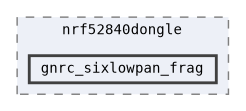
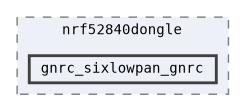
(123, 69) -> (123, 69)
